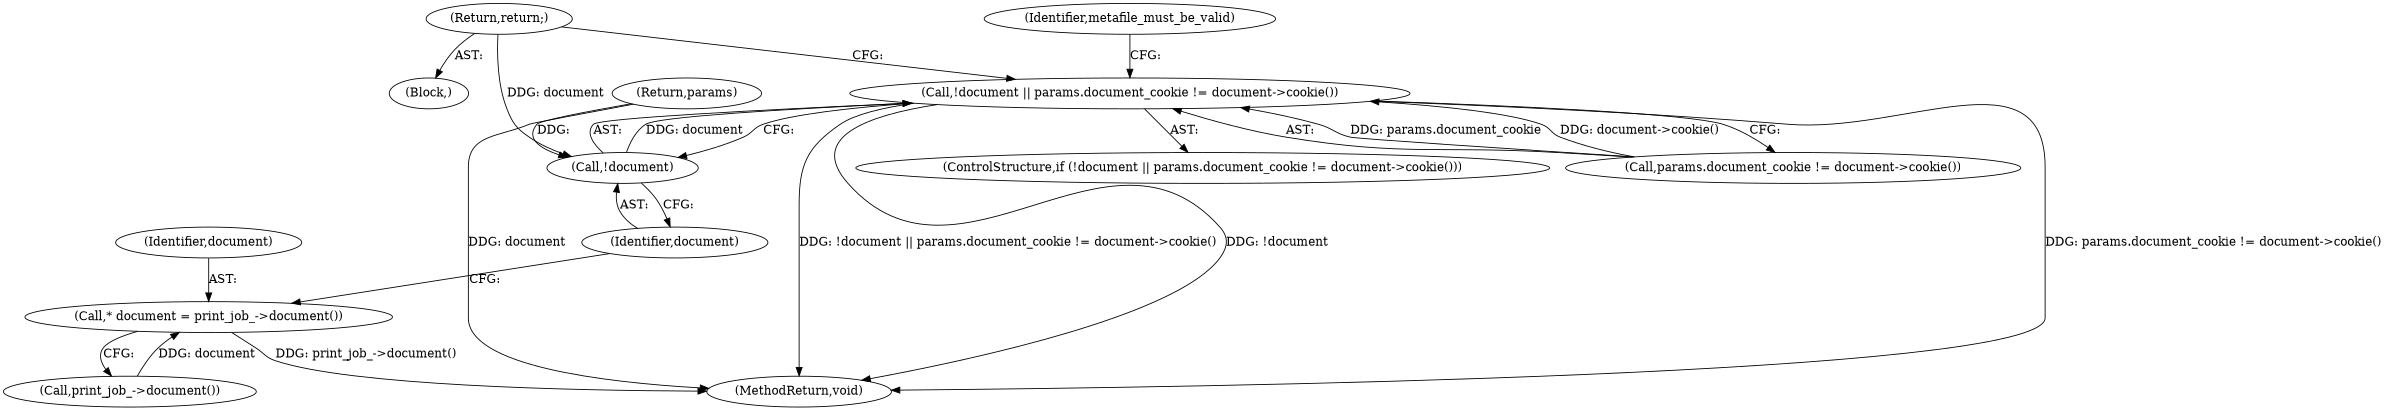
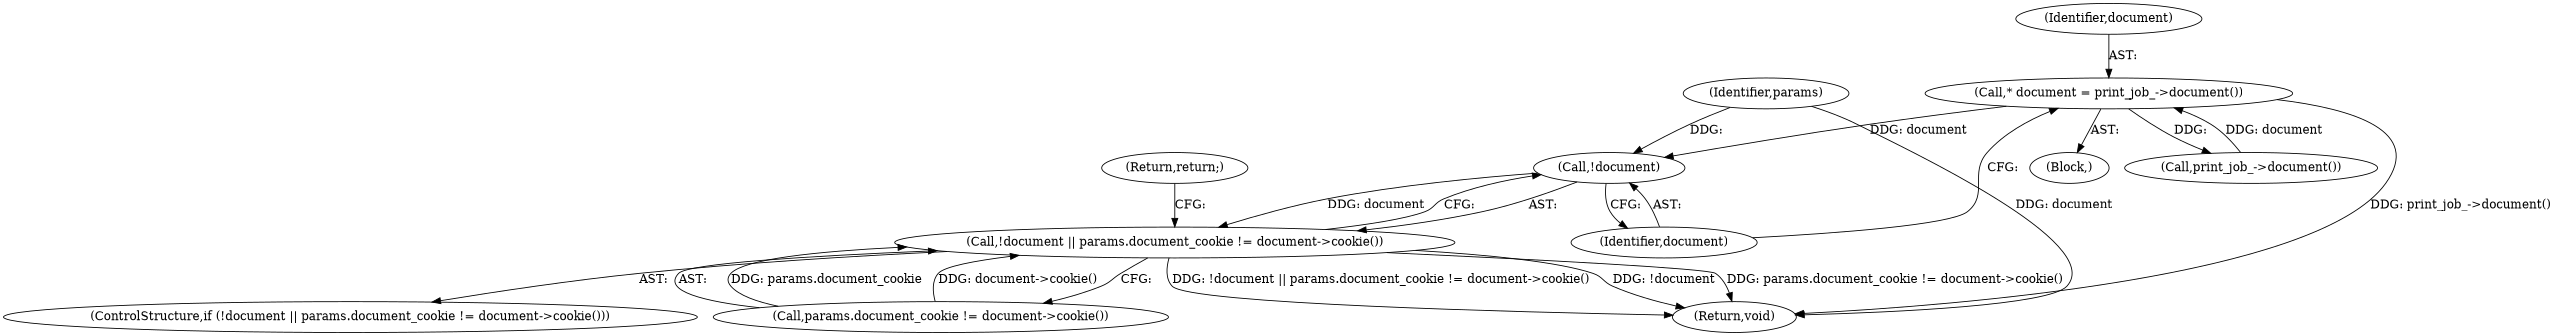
(1130, 19) -> none
(455, 50) -> (2091, 127)
(687, 93) -> (1766, 93)
(507, 109) -> (1839, 129)
(121, 354) -> (2192, 131)
(799, 392) -> (1734, 317)
